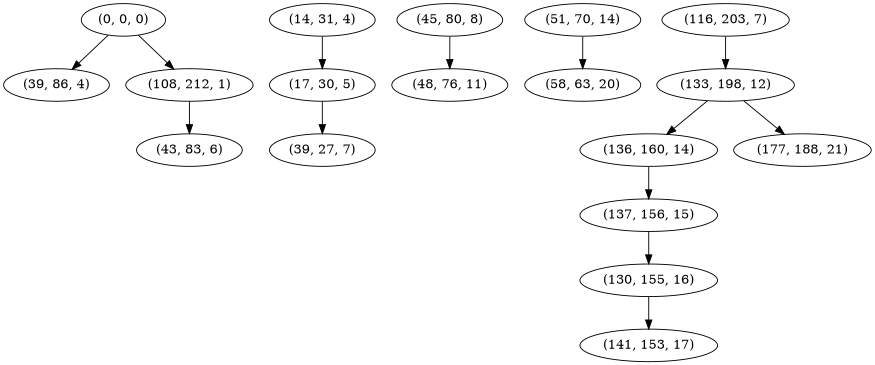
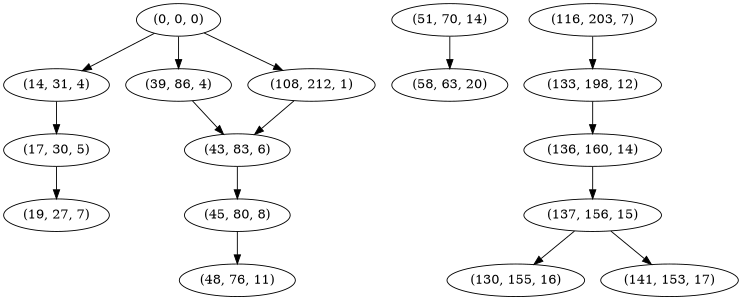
none -> (122, 50)
none -> (205, 114)
(322, 150) -> (57, 215)
(802, 150) -> none
none -> (237, 178)
(649, 308) -> (628, 245)
